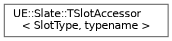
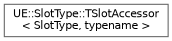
(86, 20) -> (86, 20)
